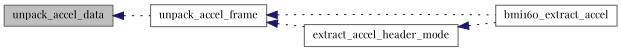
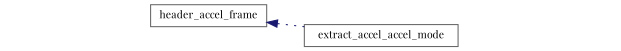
(59, 16) -> none
(209, 16) -> (209, 16)
(556, 16) -> none
(381, 36) -> (381, 36)
